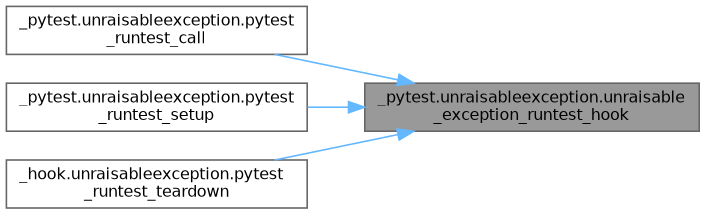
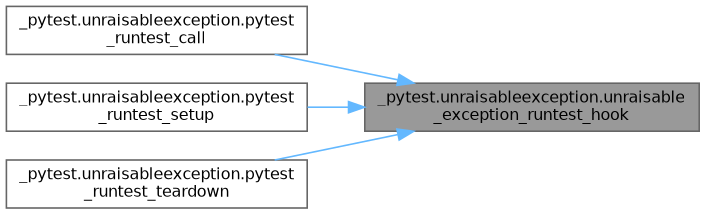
(157, 184) -> (157, 184)
